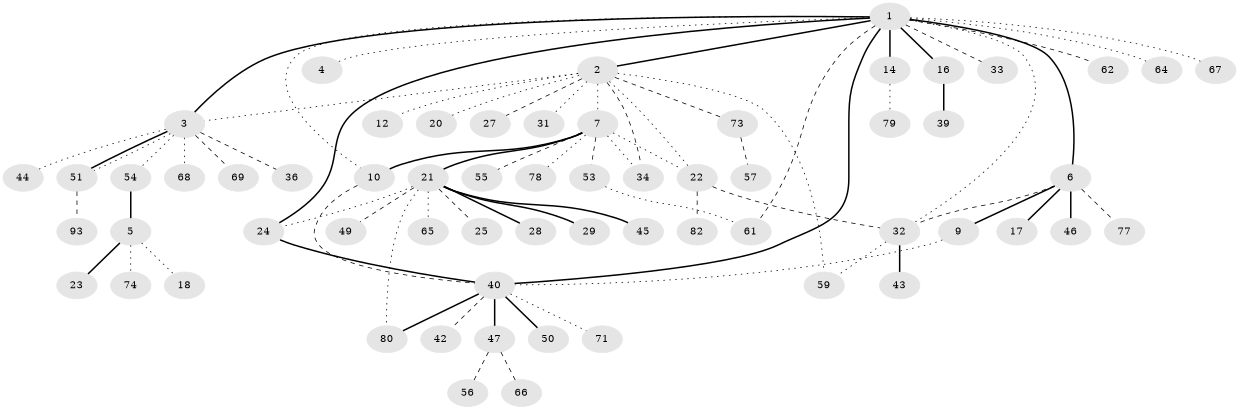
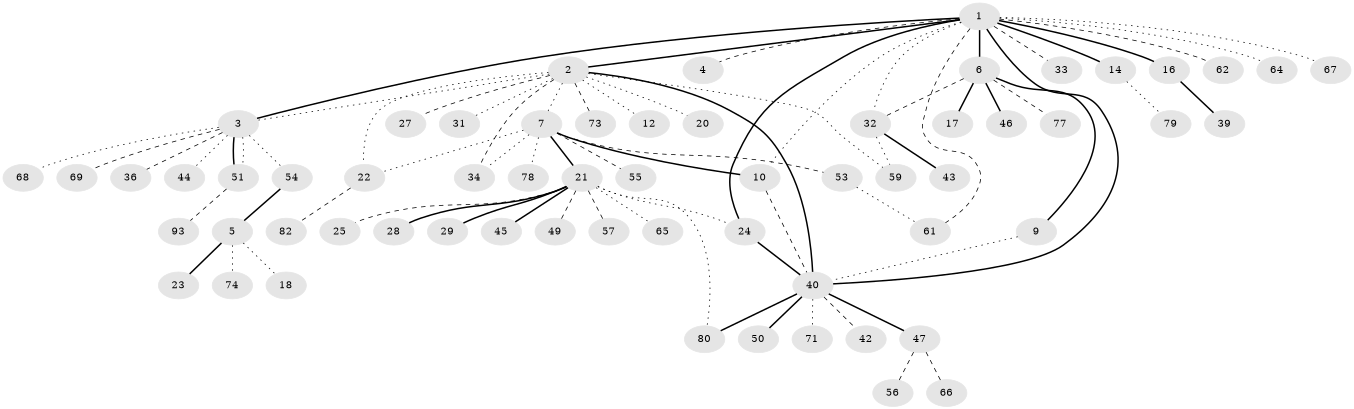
(603, 30) -> (838, 34)
none -> (749, 122)
(744, 151) -> (596, 205)
(795, 211) -> none
